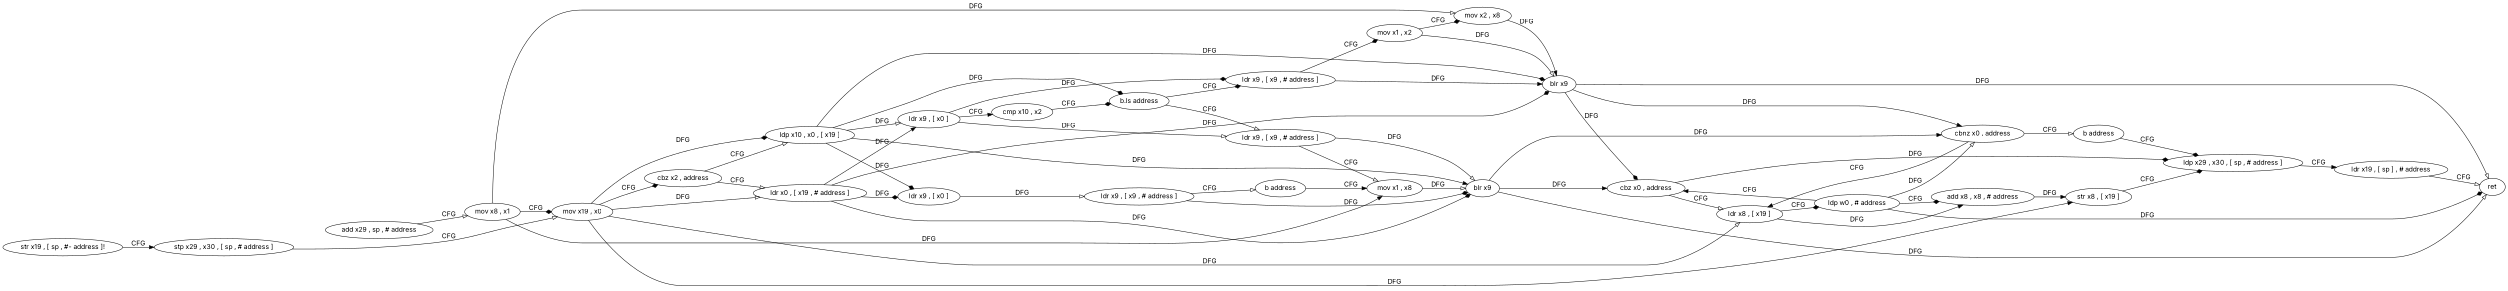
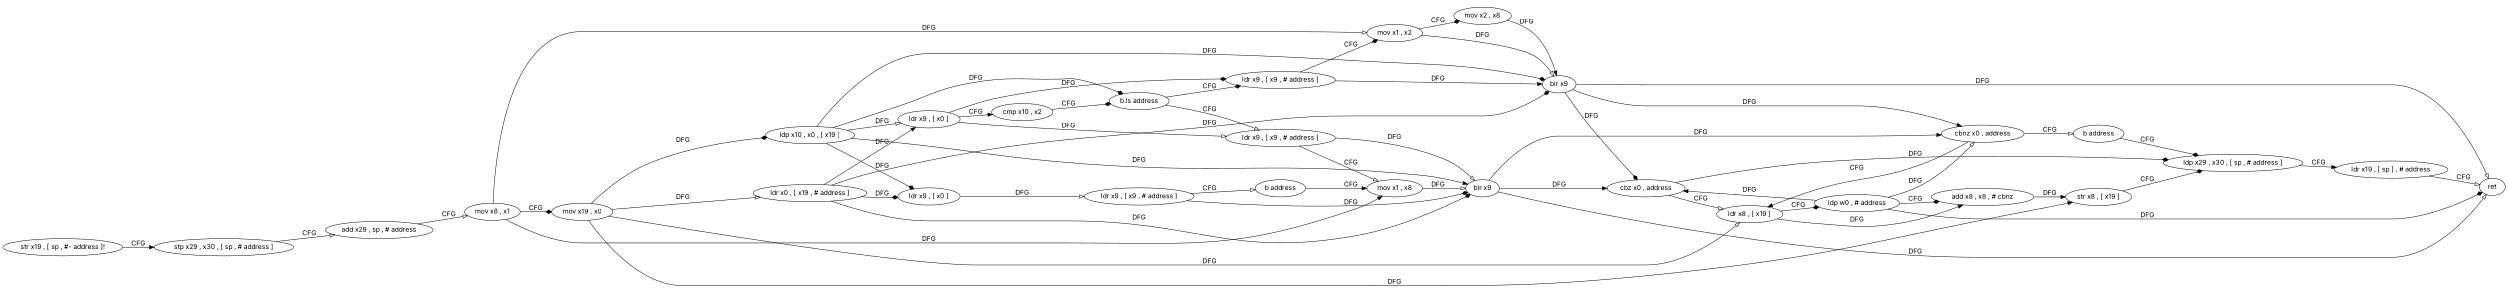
(900, 10) -> (867, 32)
(683, 178) -> none
(1750, 190) -> (1750, 190)
(1983, 197) -> (1983, 197)
(424, 244) -> (303, 238)
